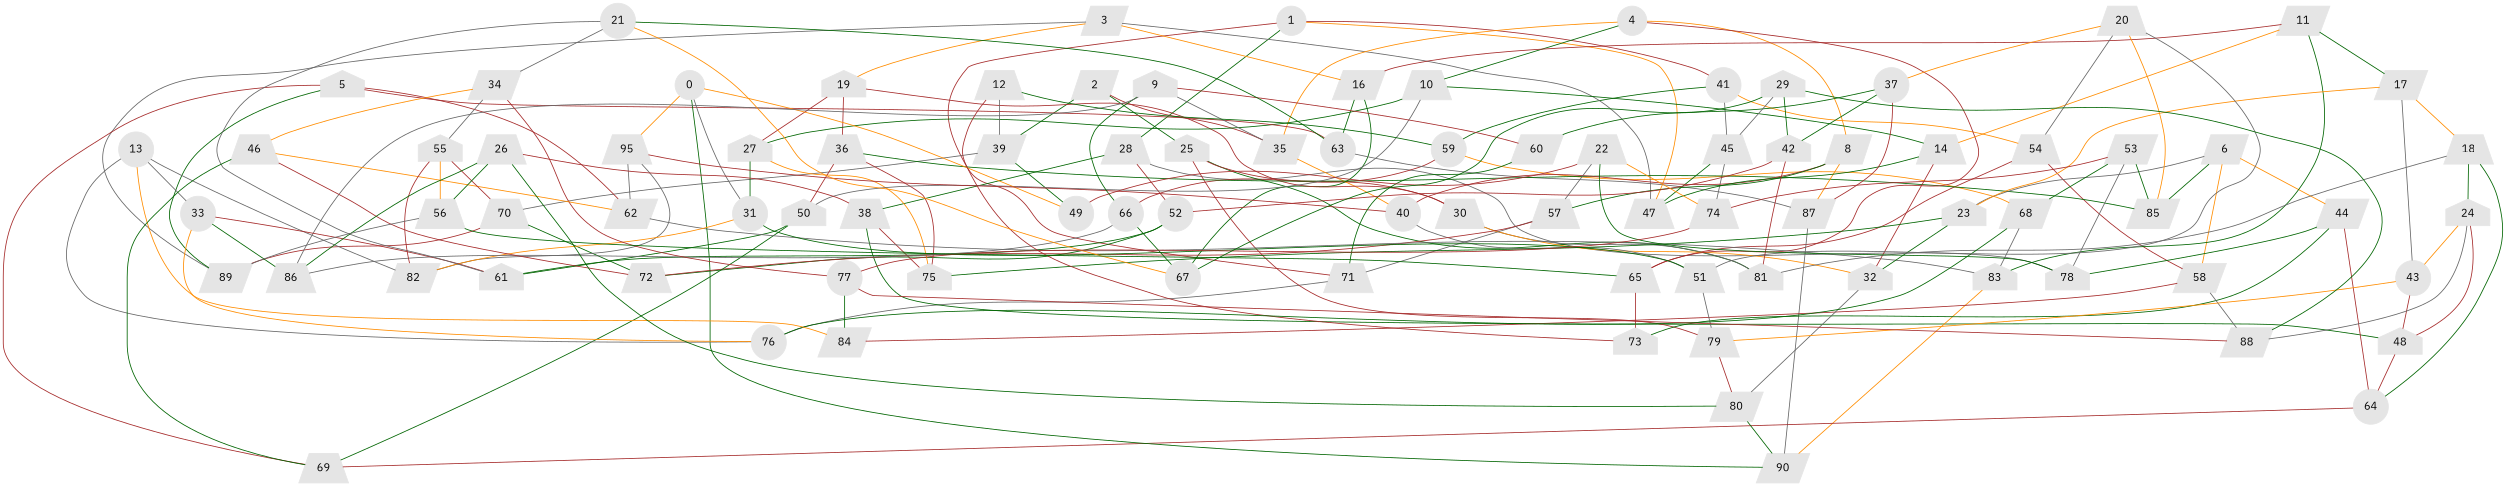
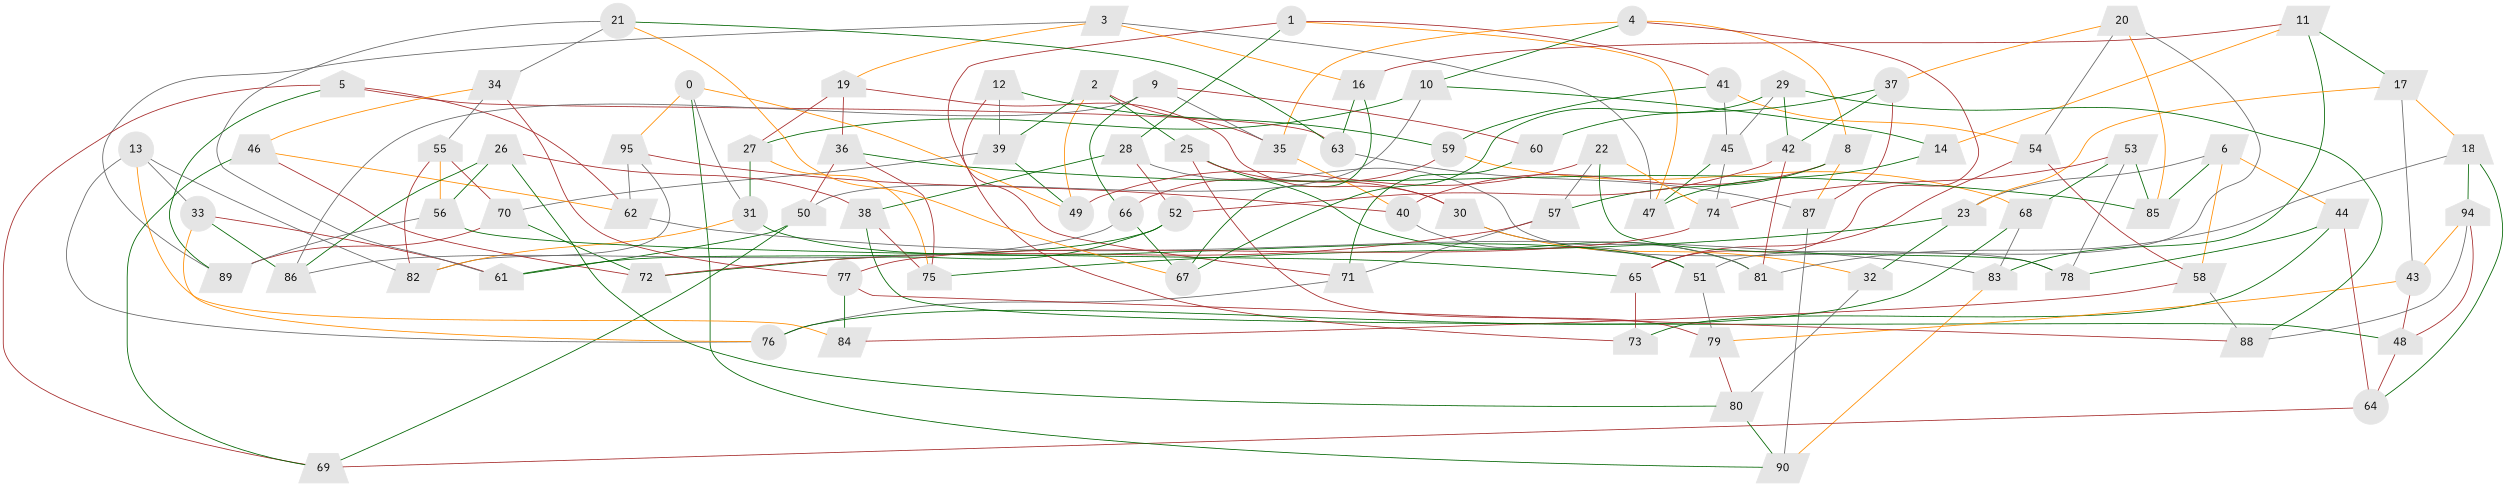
none -> (1065, 146)
(1912, 202) -> none
(2468, 214) -> (2468, 214)
